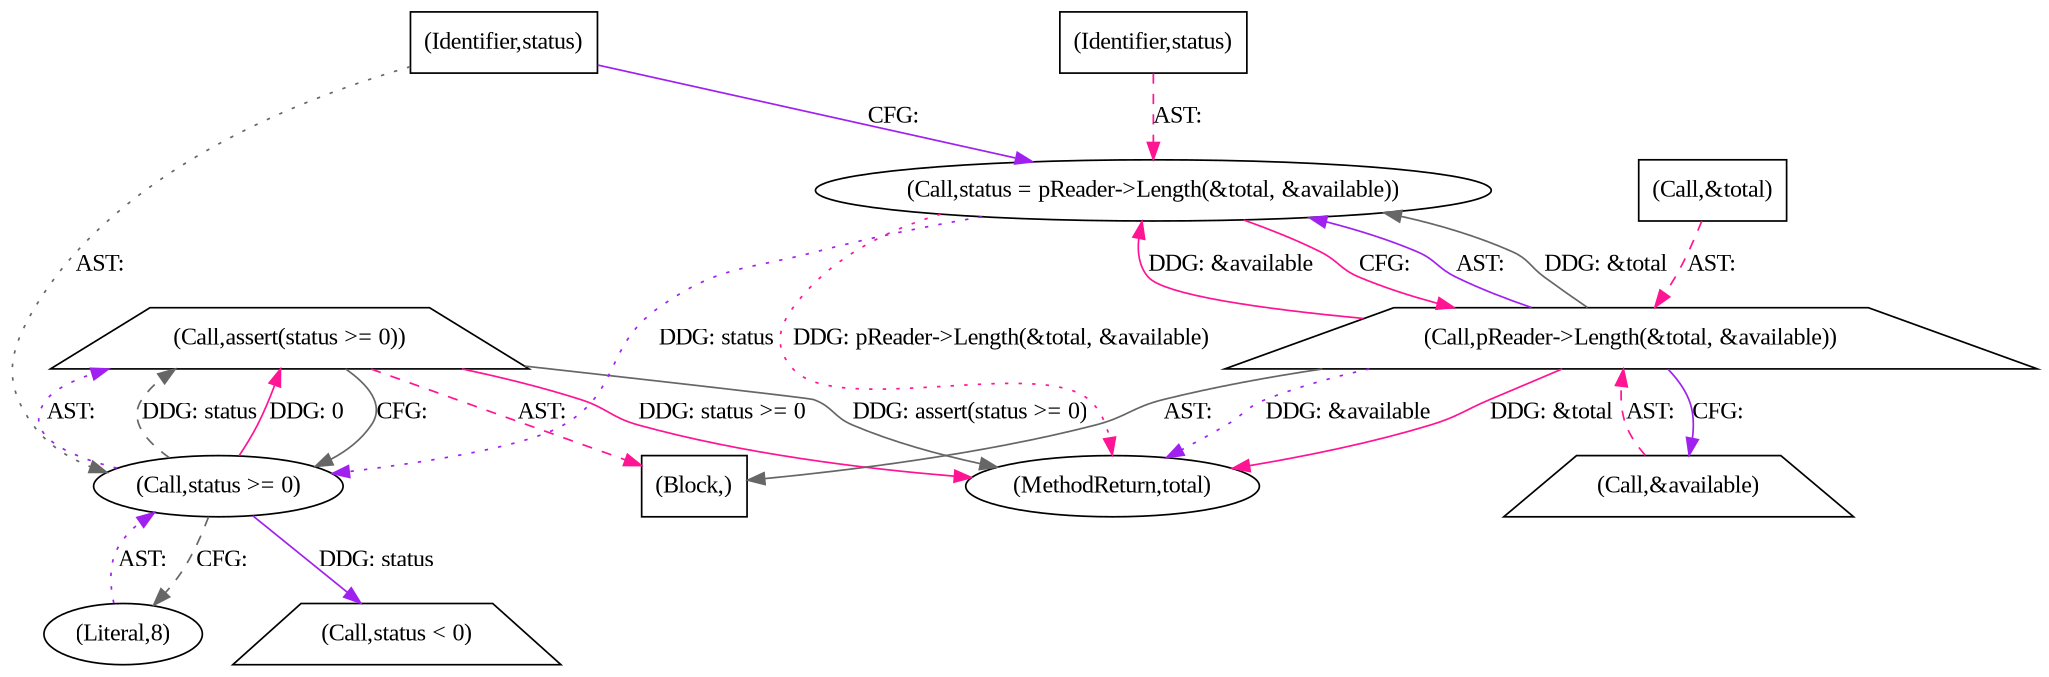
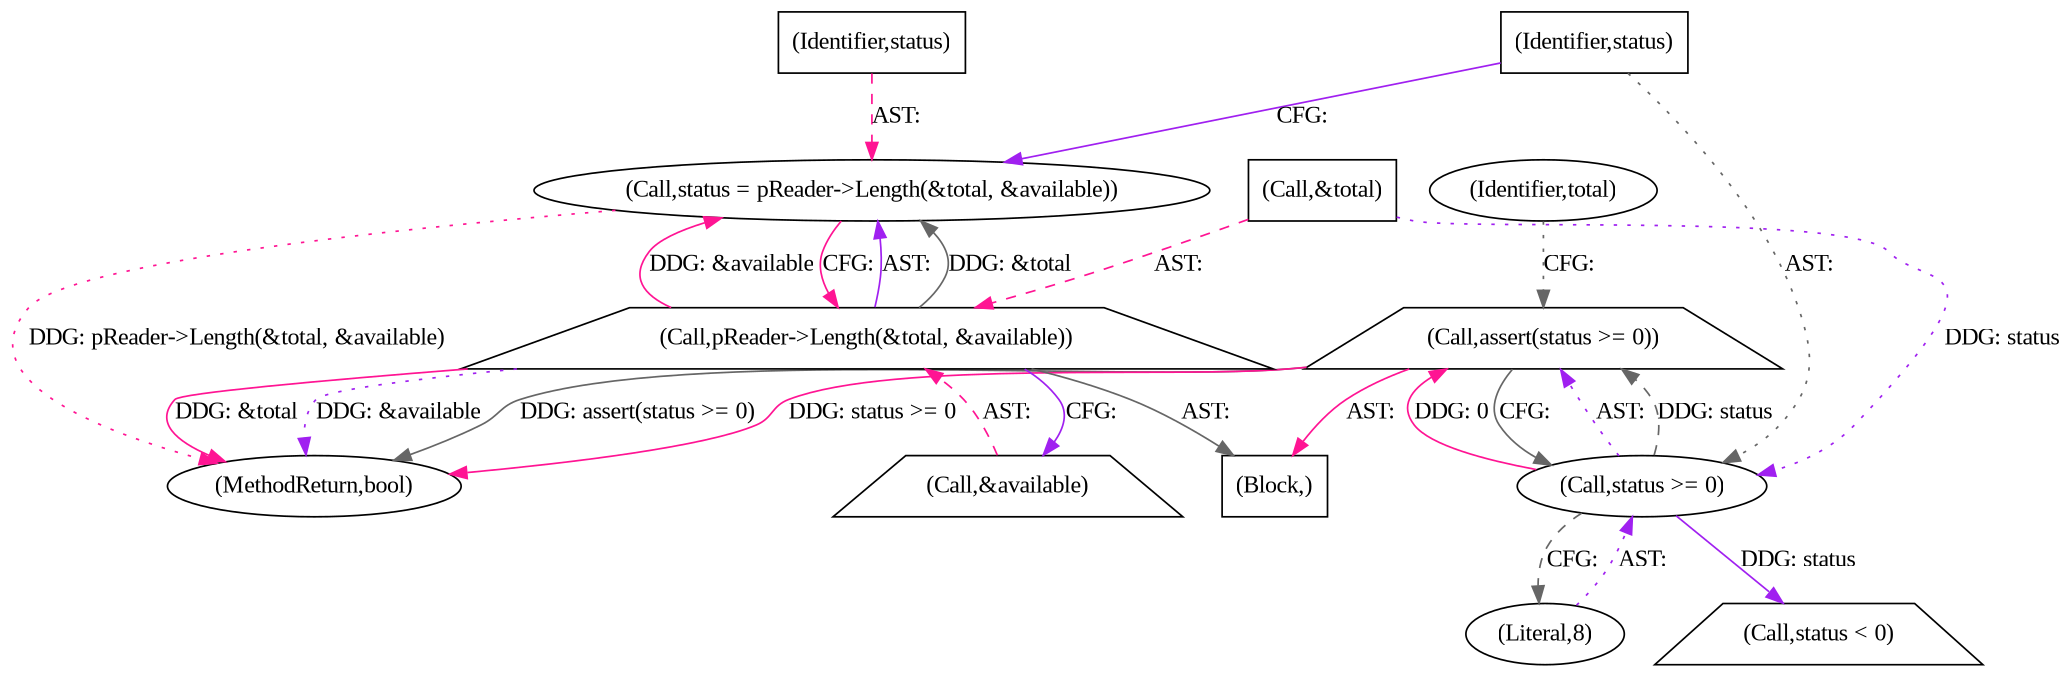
none -> (1543, 190)
(645, 319) -> (1809, 232)
(498, 414) -> (1350, 397)
(1113, 486) -> (314, 486)
